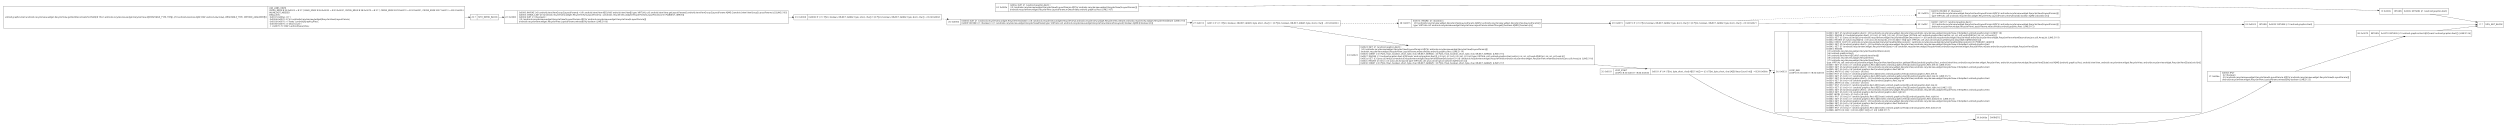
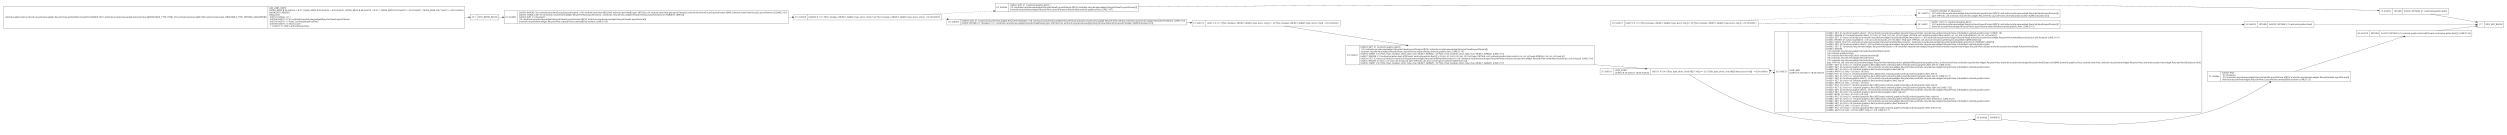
none -> (959, 13)
(1470, 23) -> none
